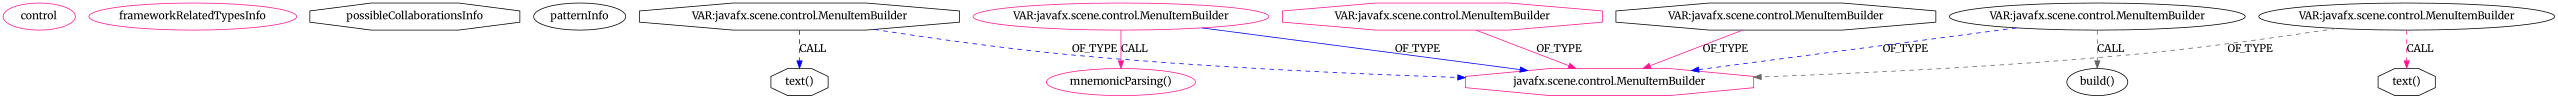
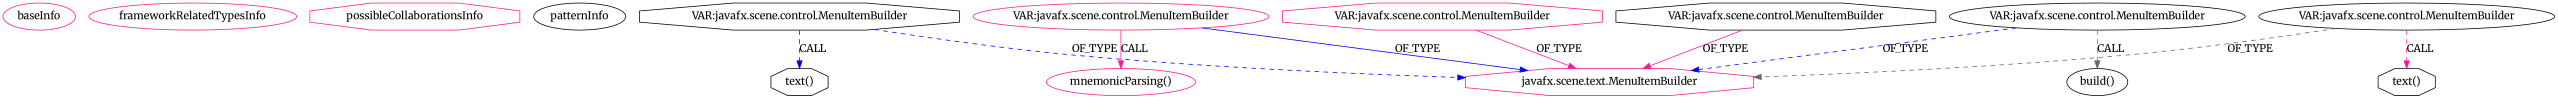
(39, 17) -> (39, 17)
(415, 17) -> (415, 17)
(1610, 82) -> (1610, 82)
